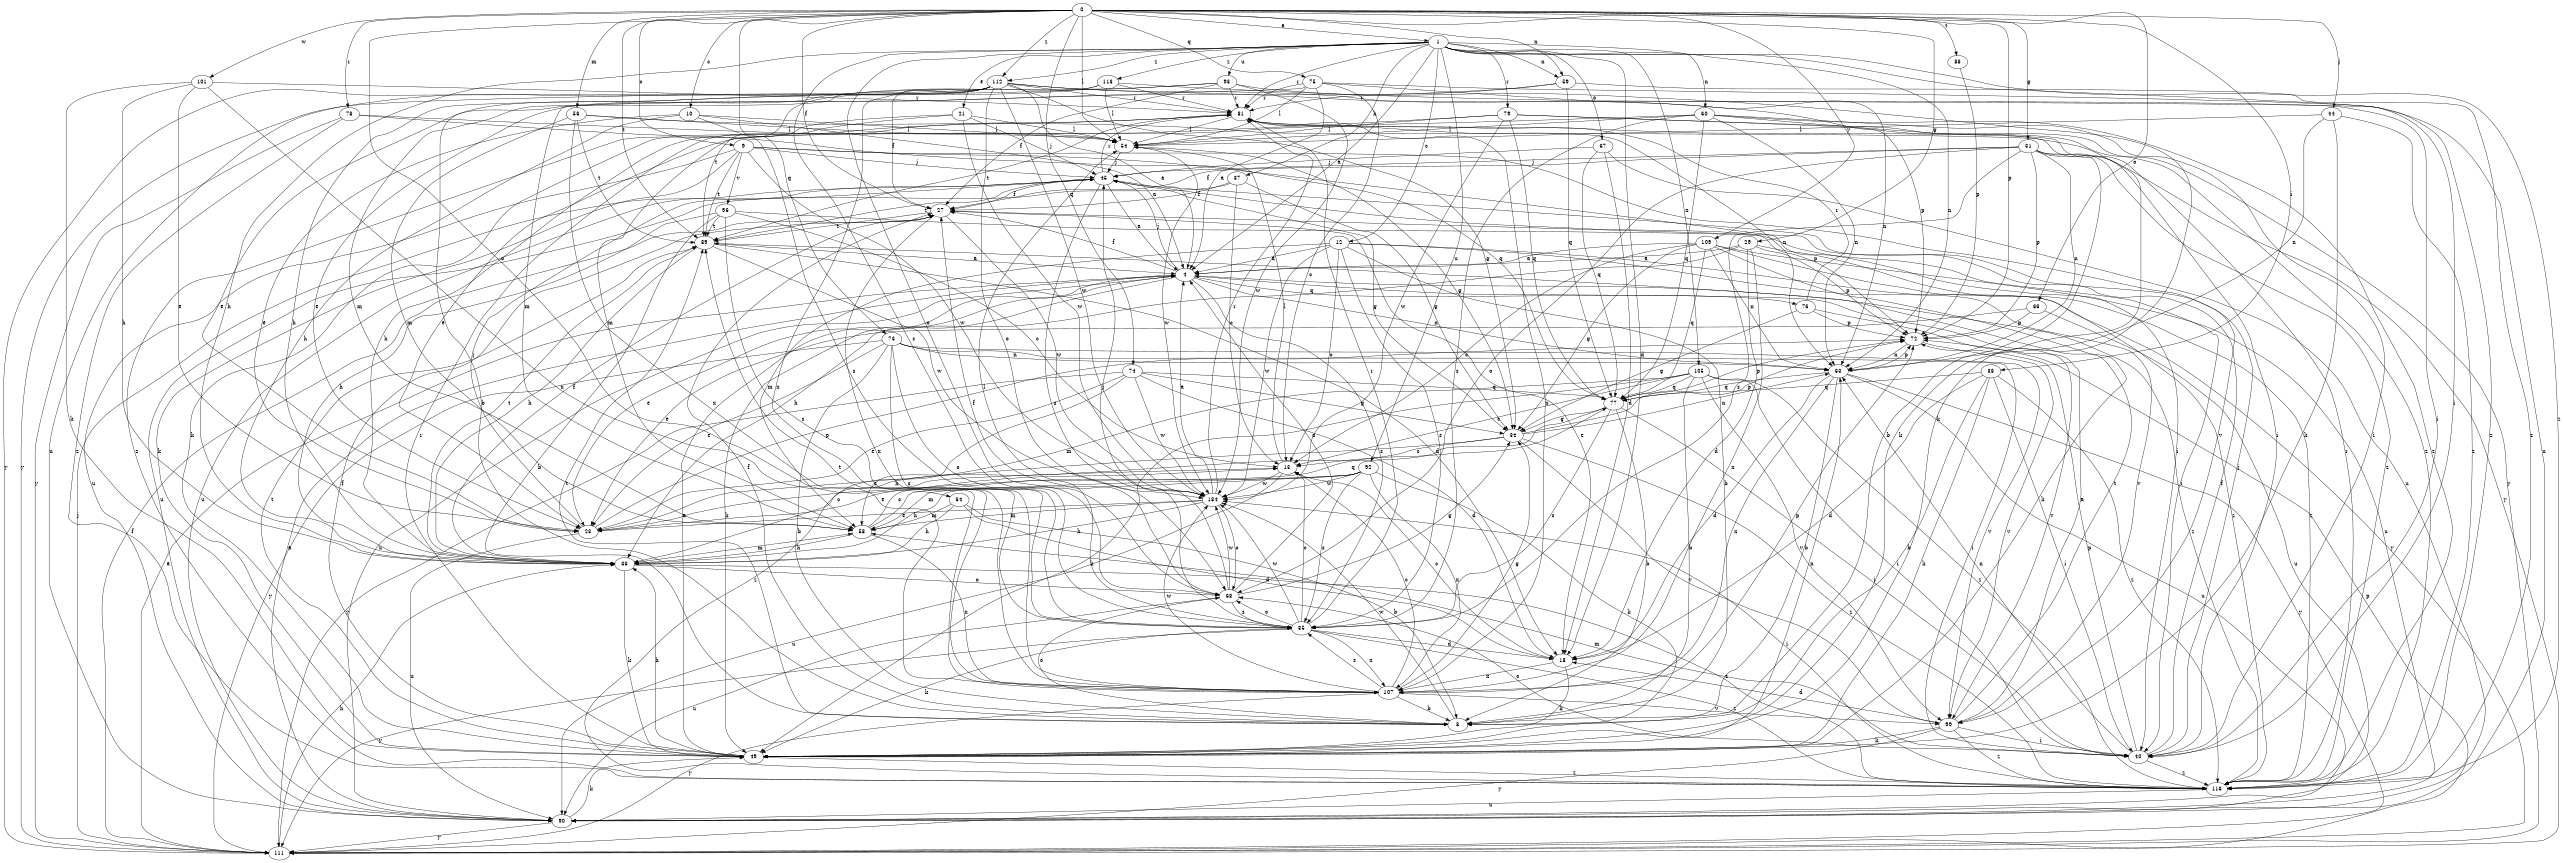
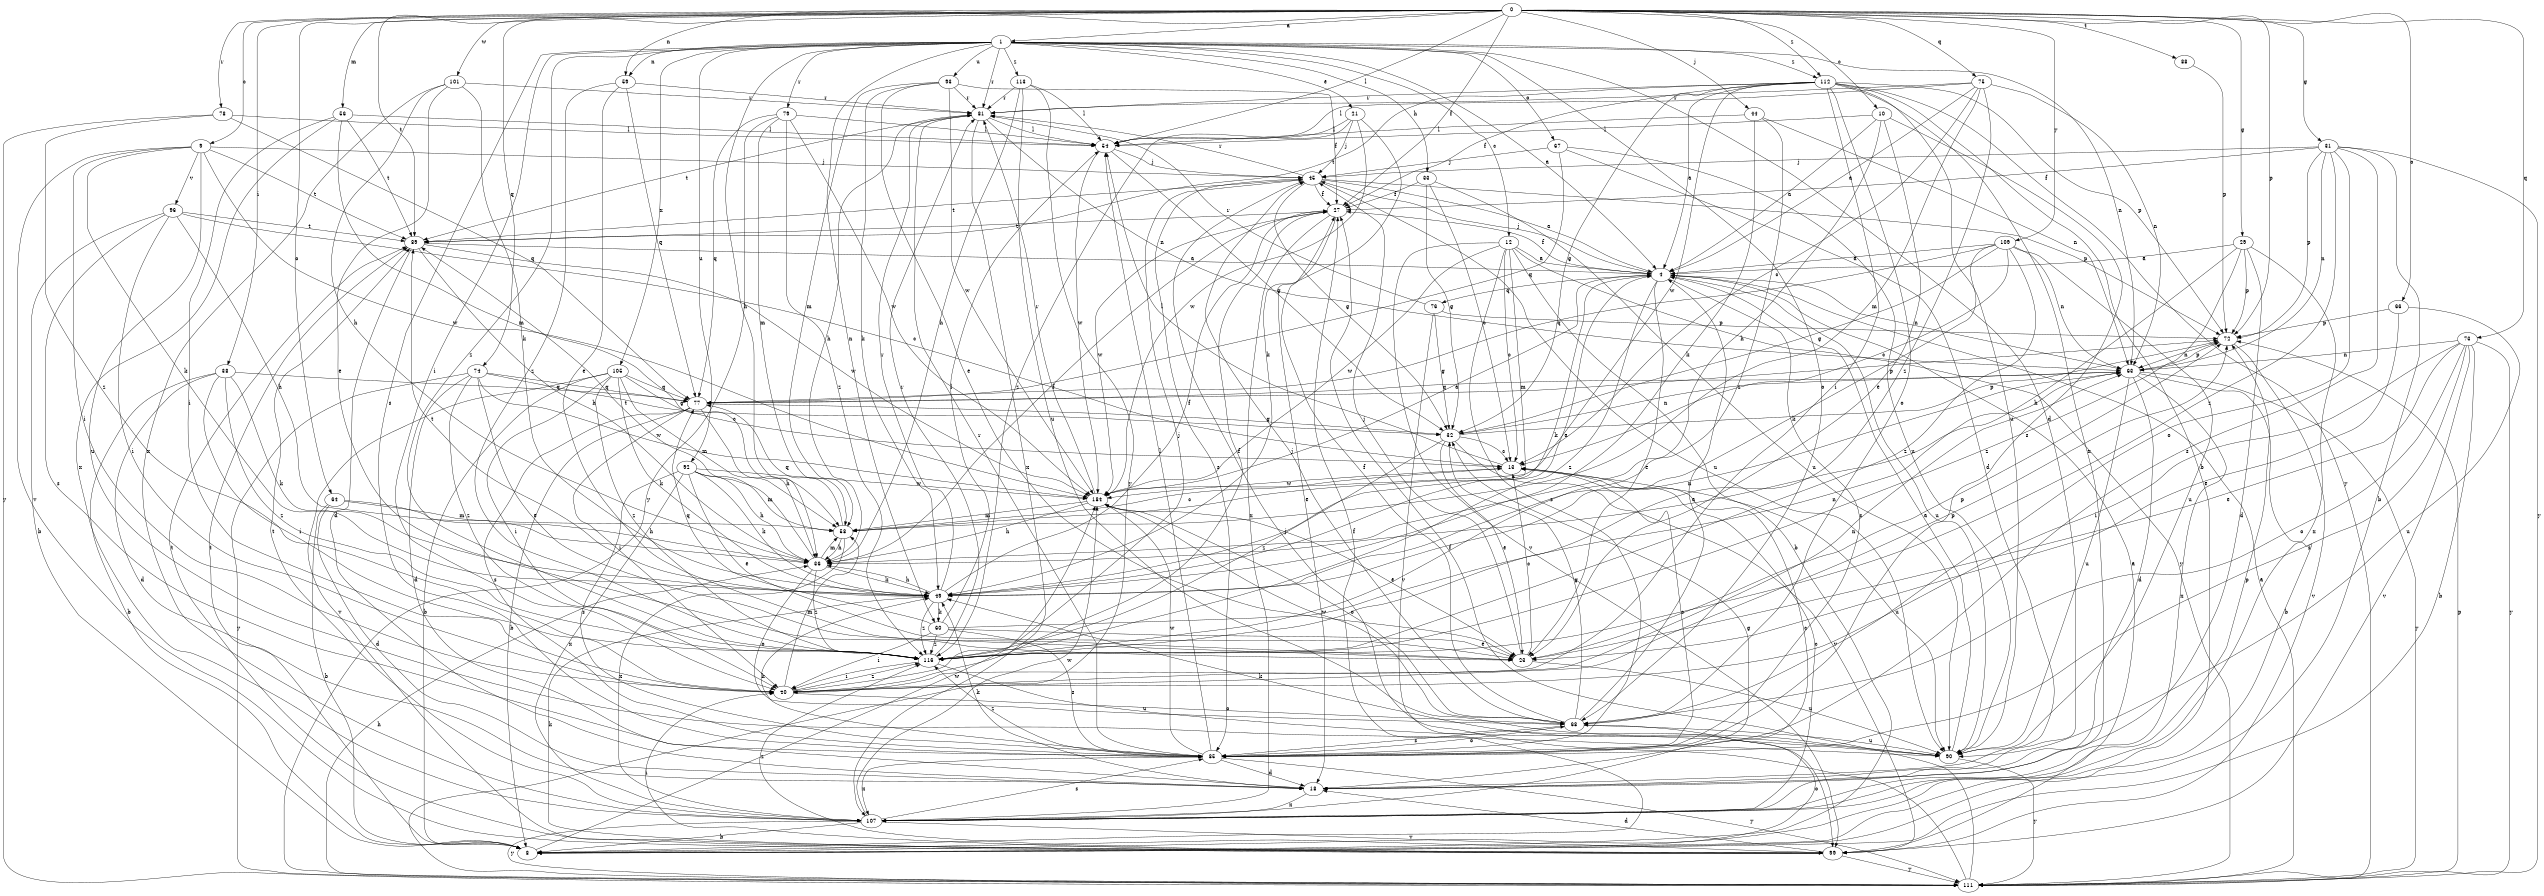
(1237, 178) -> (1426, 178)
(1513, 436) -> (1450, 436)
(1758, 623) -> (856, 672)
(1827, 651) -> (938, 610)
